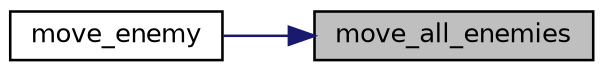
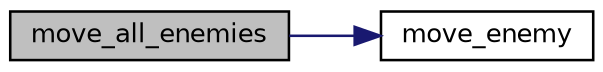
(256, 36) -> (322, 36)
